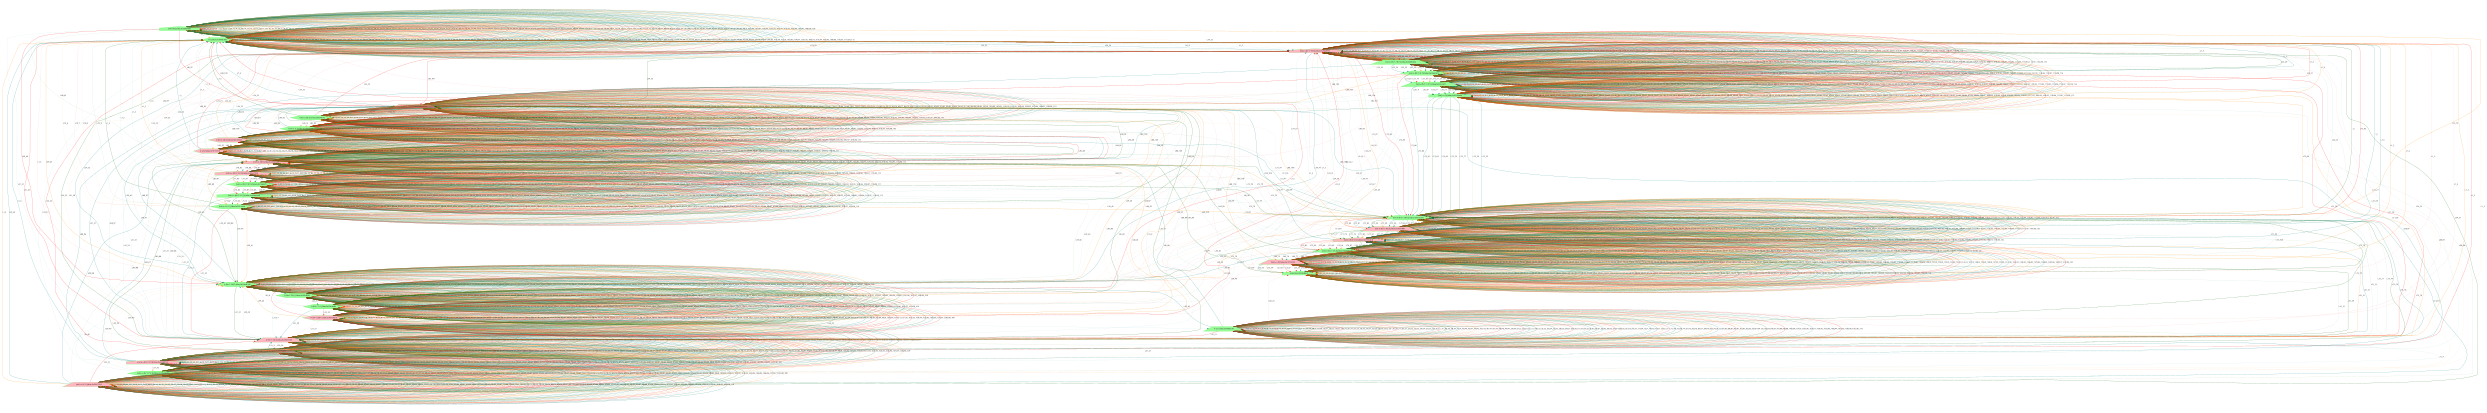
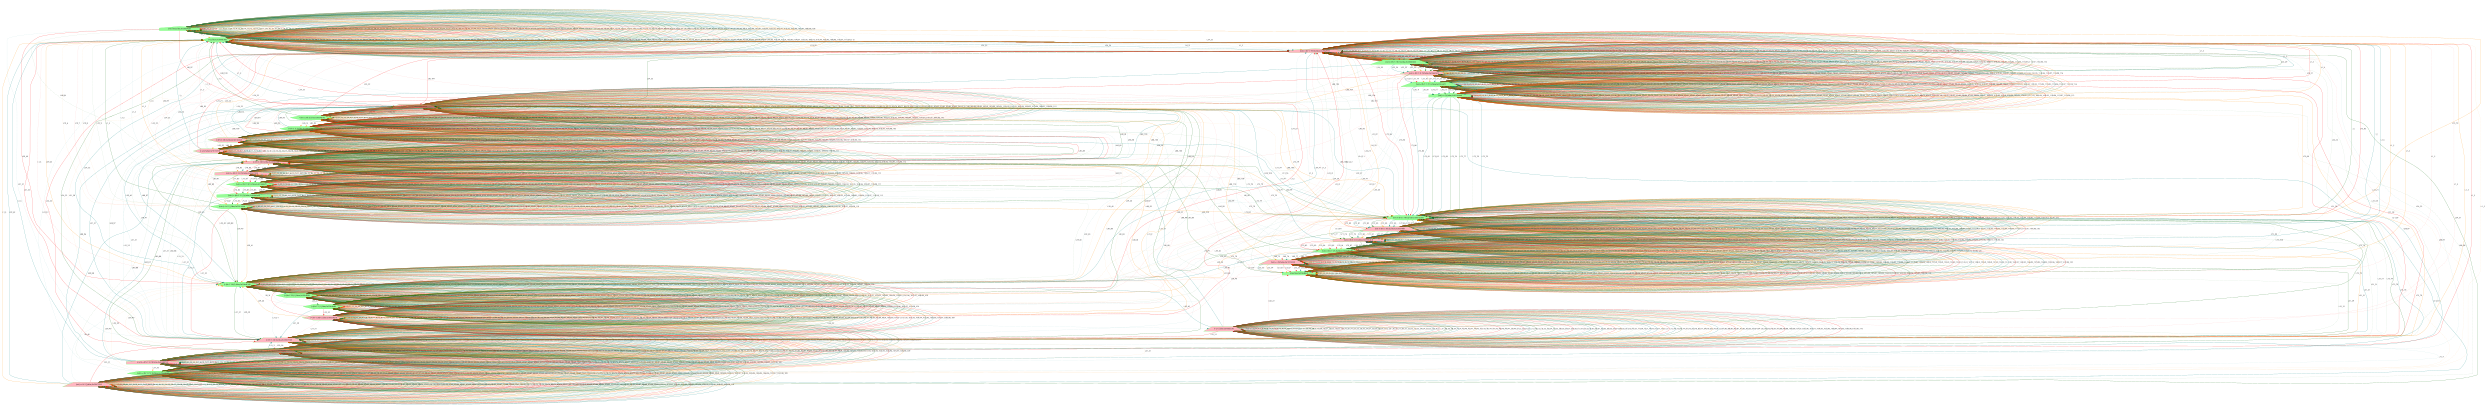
(1424, 73) -> (1424, 73)
none -> (950, 108)
(1224, 329) -> (1224, 329)
